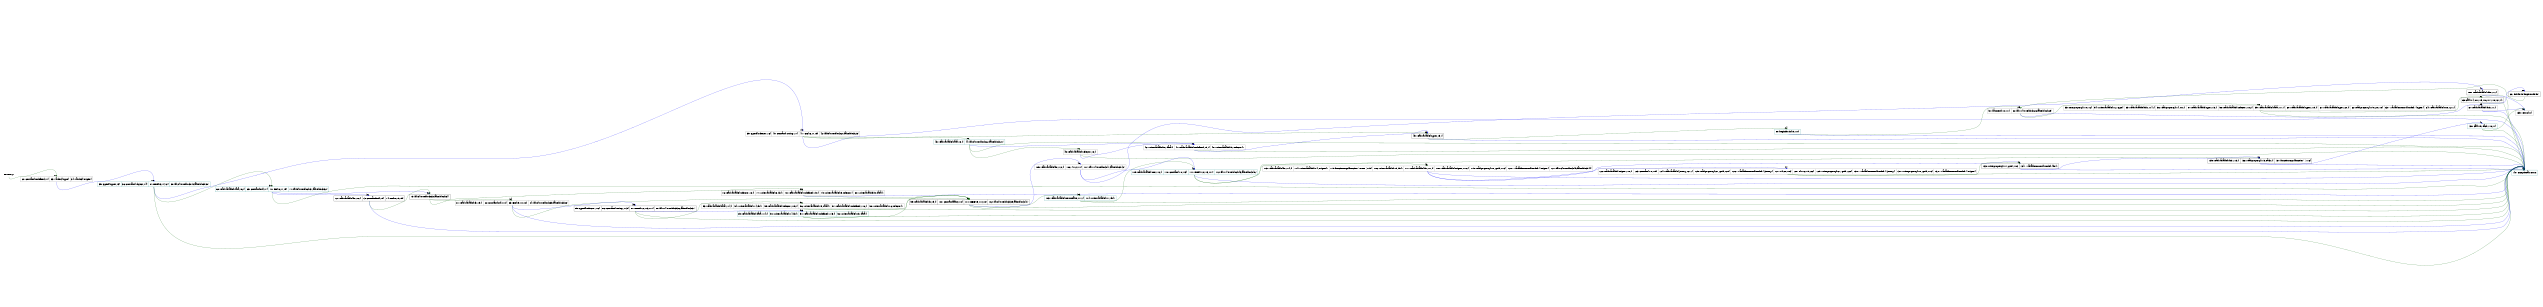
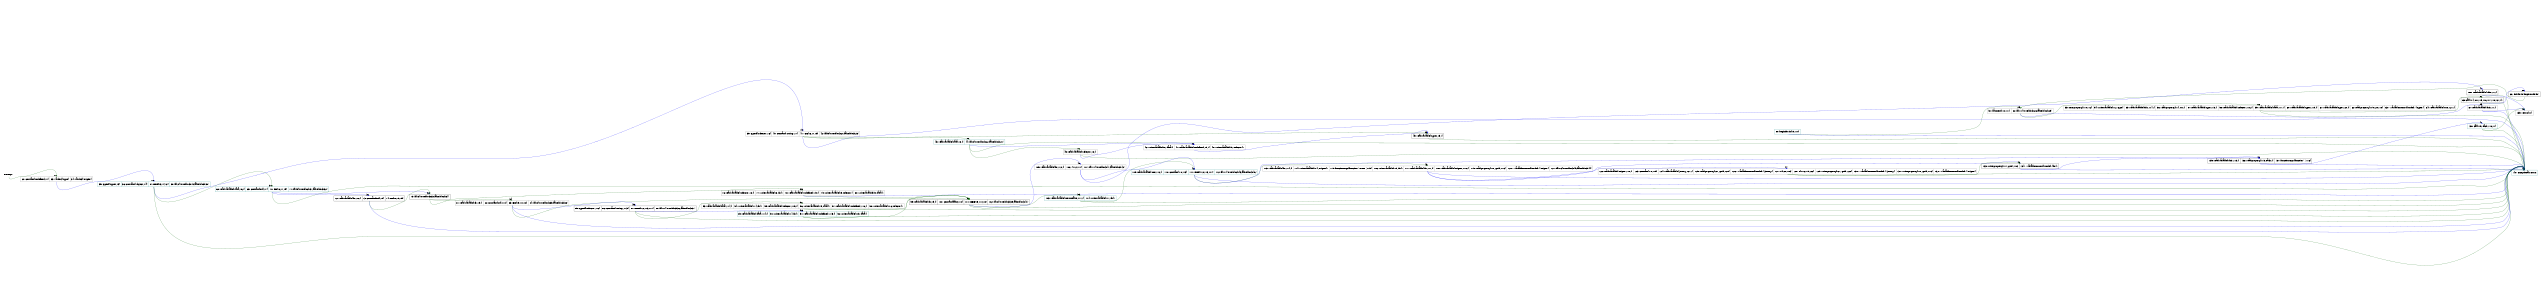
(1607, 134) -> none
(1984, 139) -> (1984, 139)
(1863, 149) -> none
(1721, 160) -> (1721, 160)
(9, 174) -> (9, 174)
